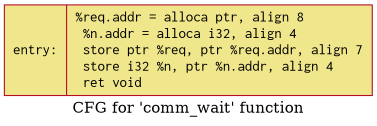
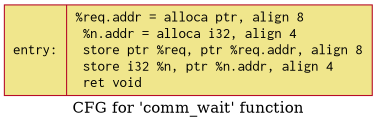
(219, 50) -> (219, 50)
